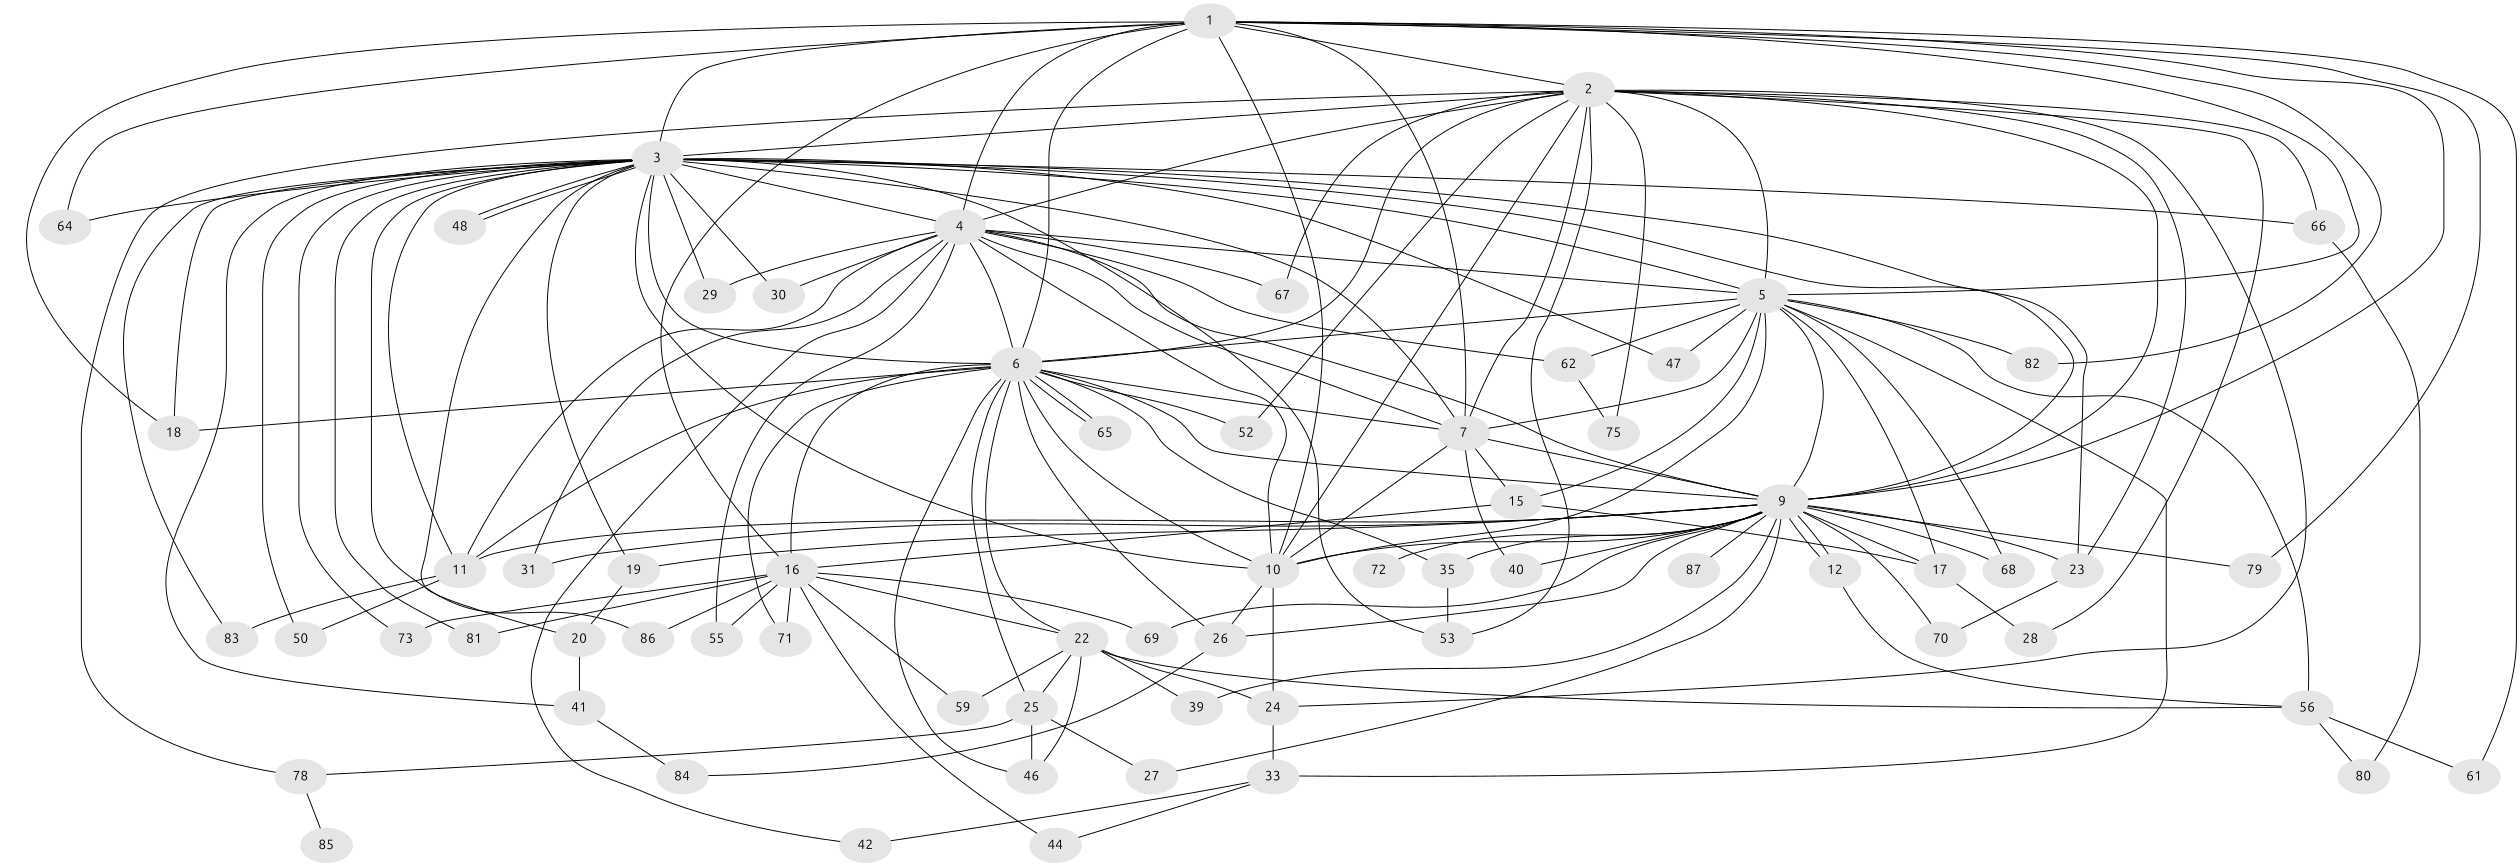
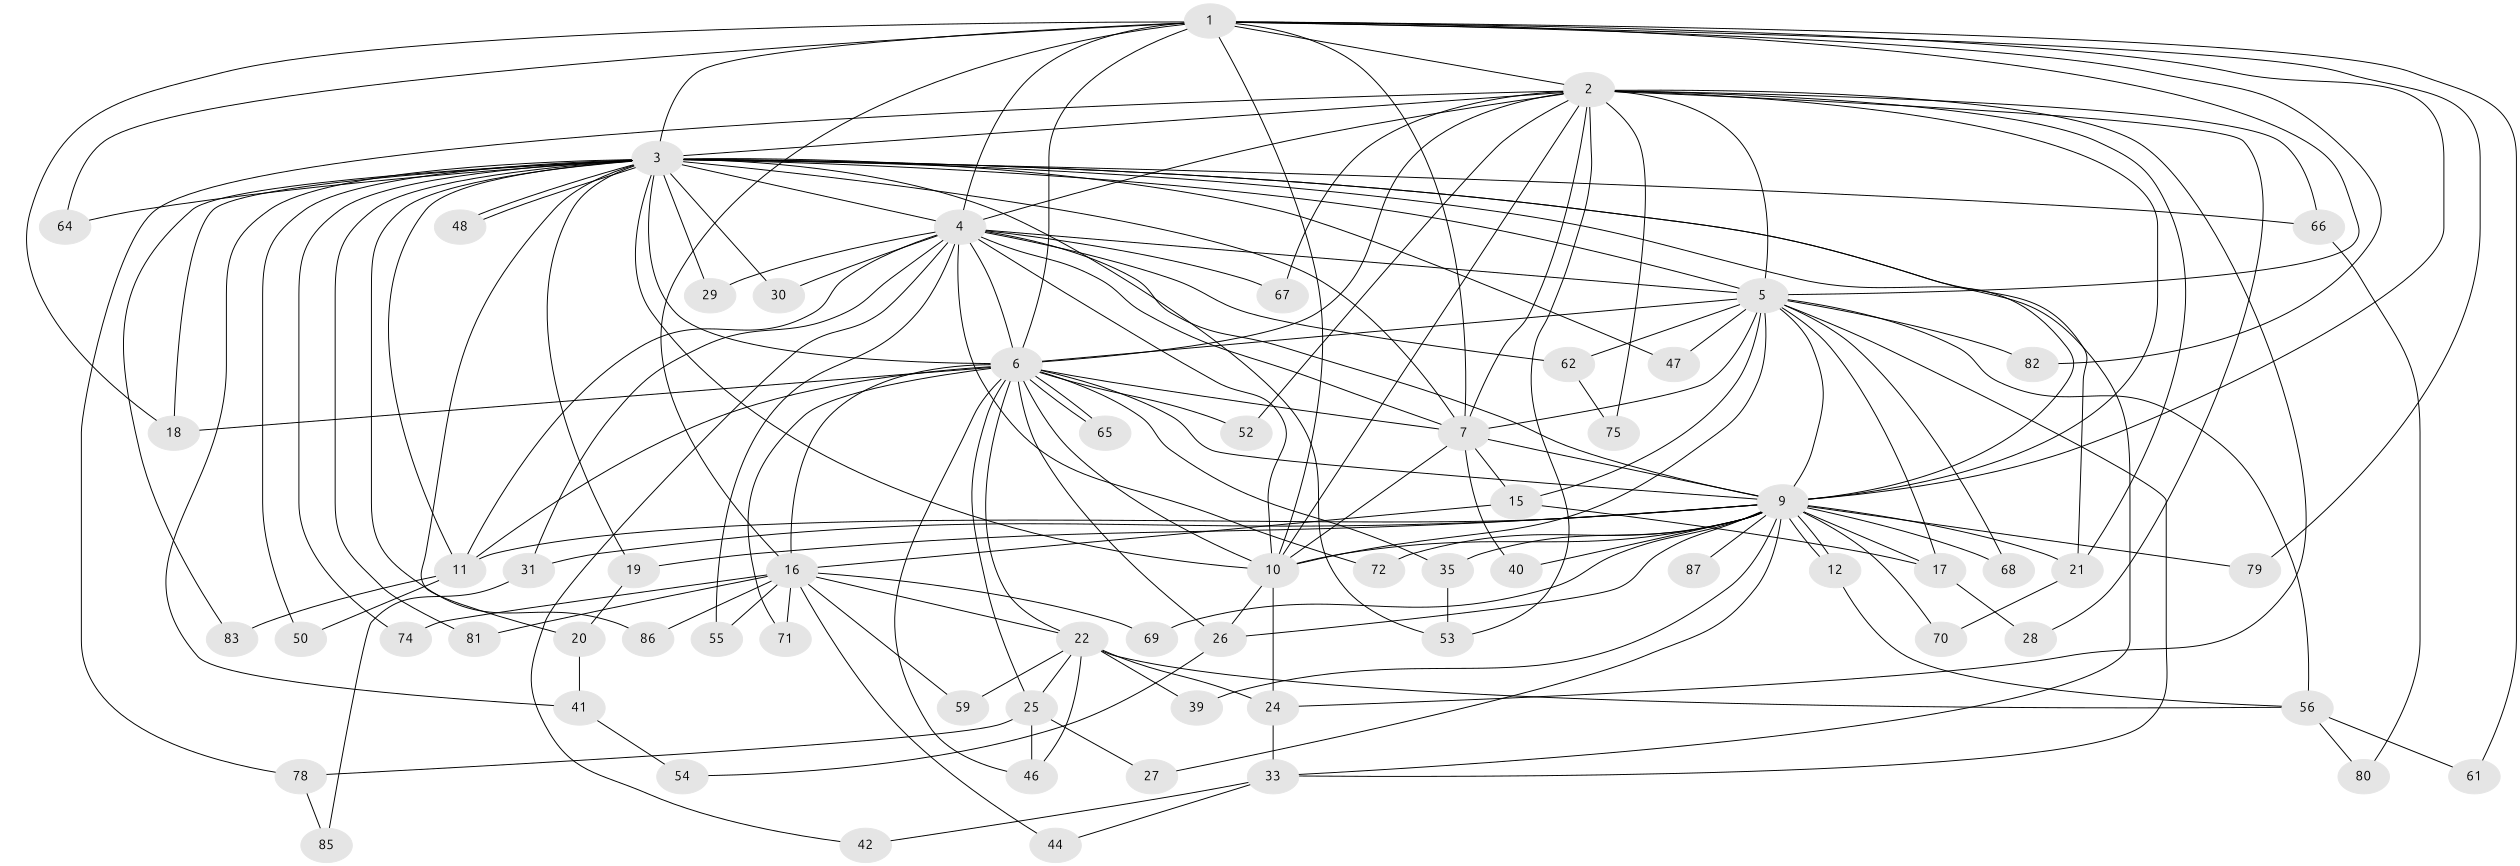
none -> (2129, 459)
none -> (1086, 475)
(2078, 571) -> (2078, 571)
(406, 639) -> (406, 639)
none -> (363, 653)
(682, 777) -> (682, 777)
